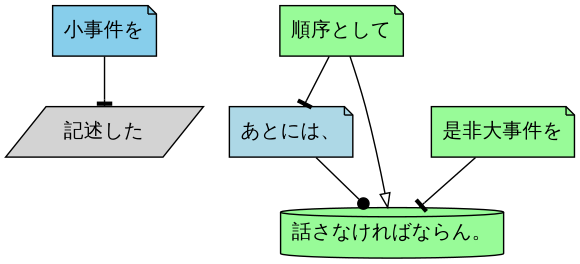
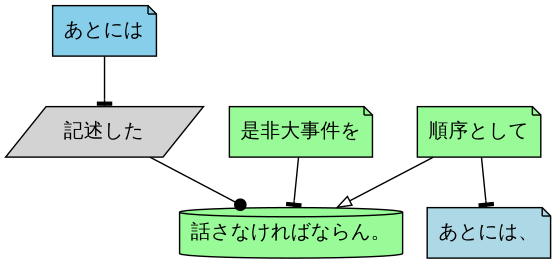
(105, 31) -> (105, 31)
(338, 178) -> (193, 180)
